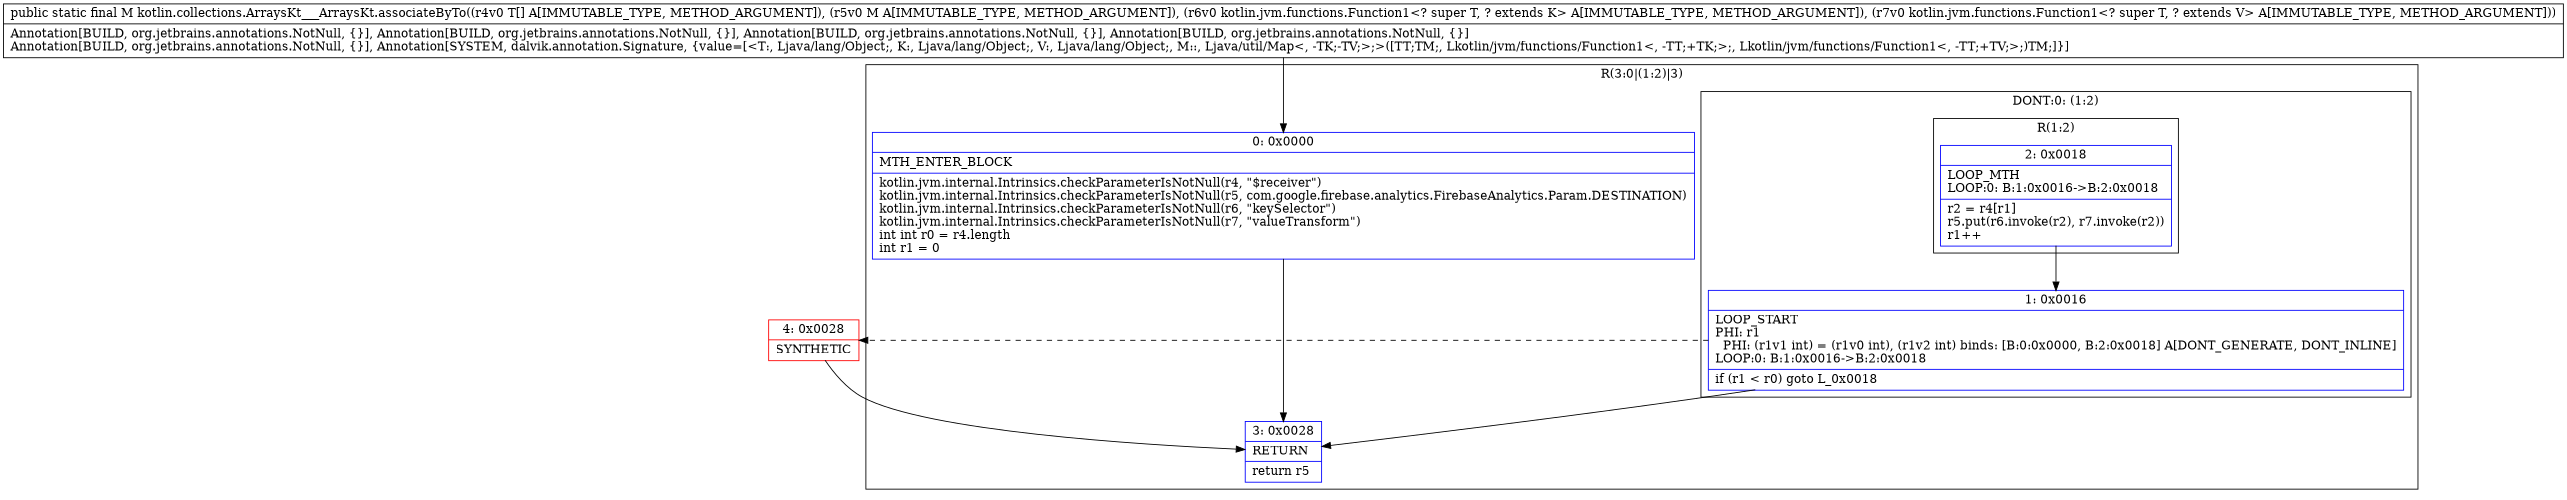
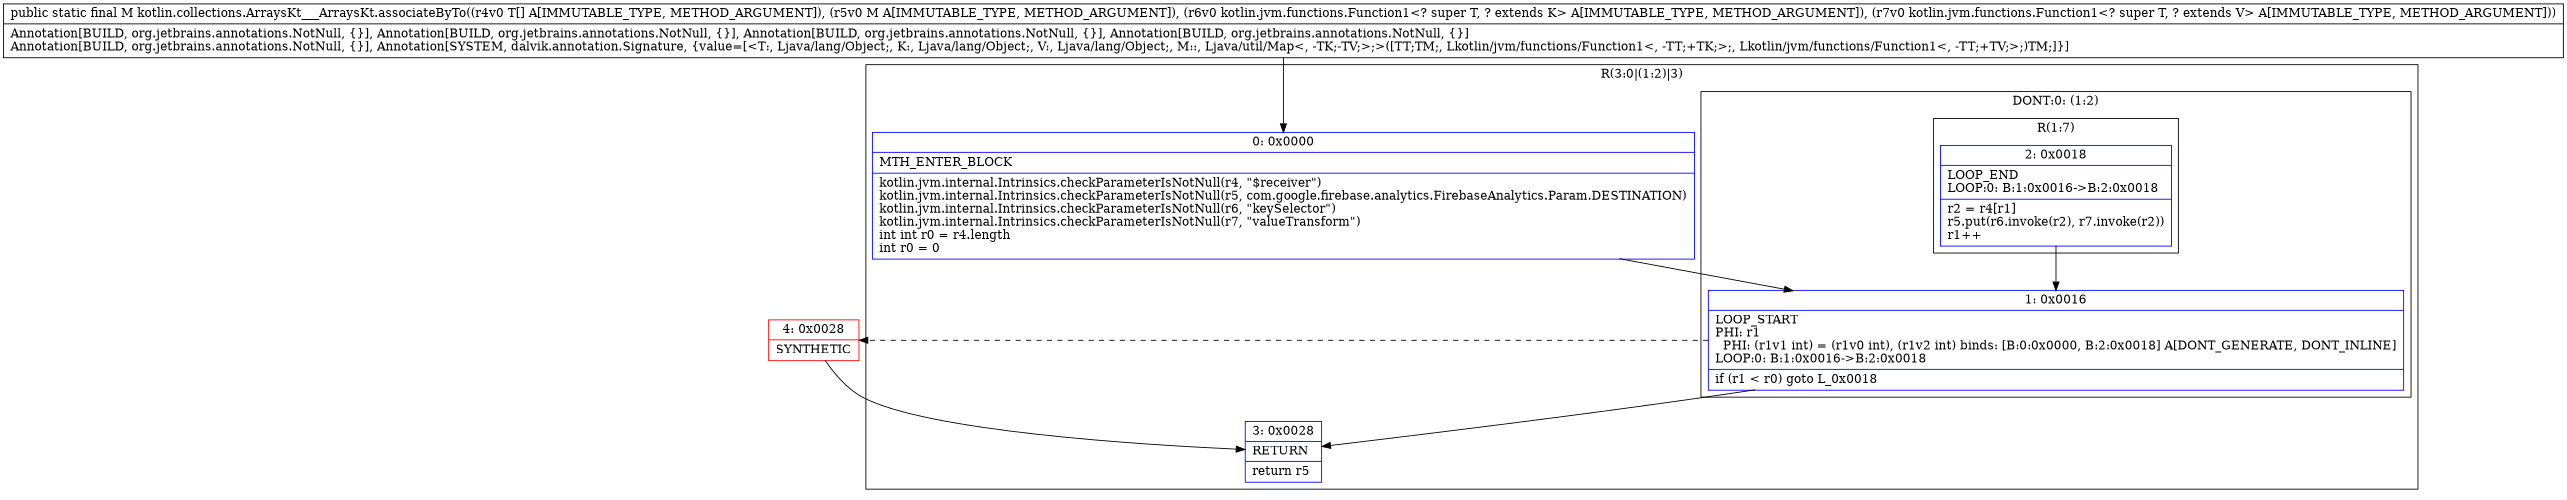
(2056, 128) -> (2056, 128)
(1984, 175) -> (1983, 175)
(910, 248) -> (910, 248)
(1283, 332) -> (1694, 272)
